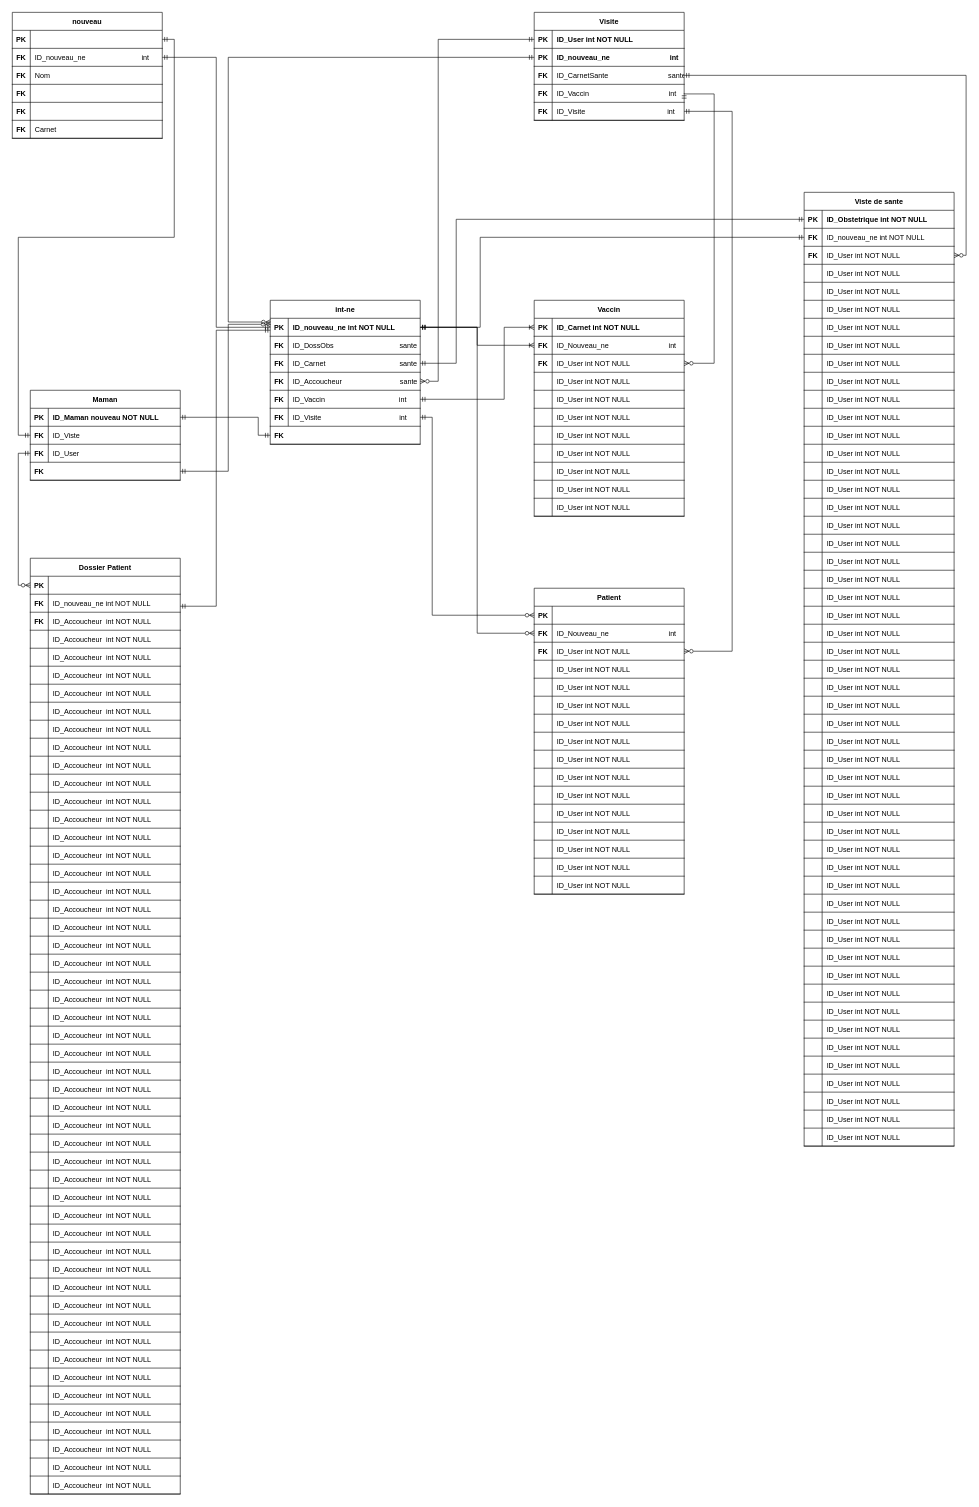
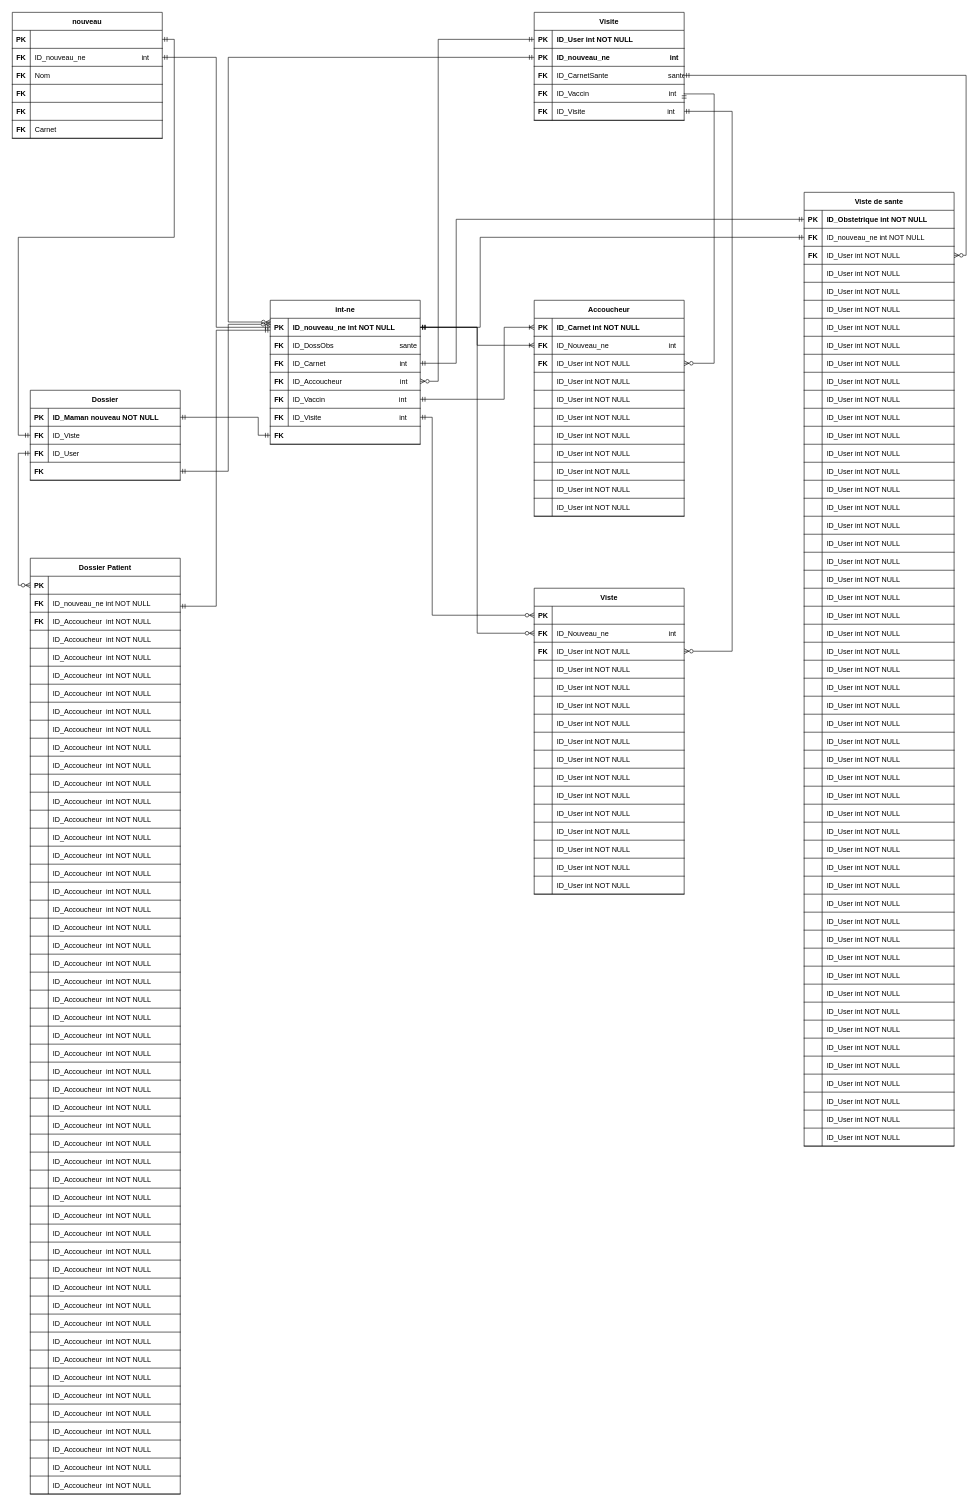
(609, 310) -> (609, 310)
(395, 364) -> (390, 364)
(388, 382) -> (383, 382)
(105, 400) -> (105, 400)
(609, 598) -> (609, 598)
